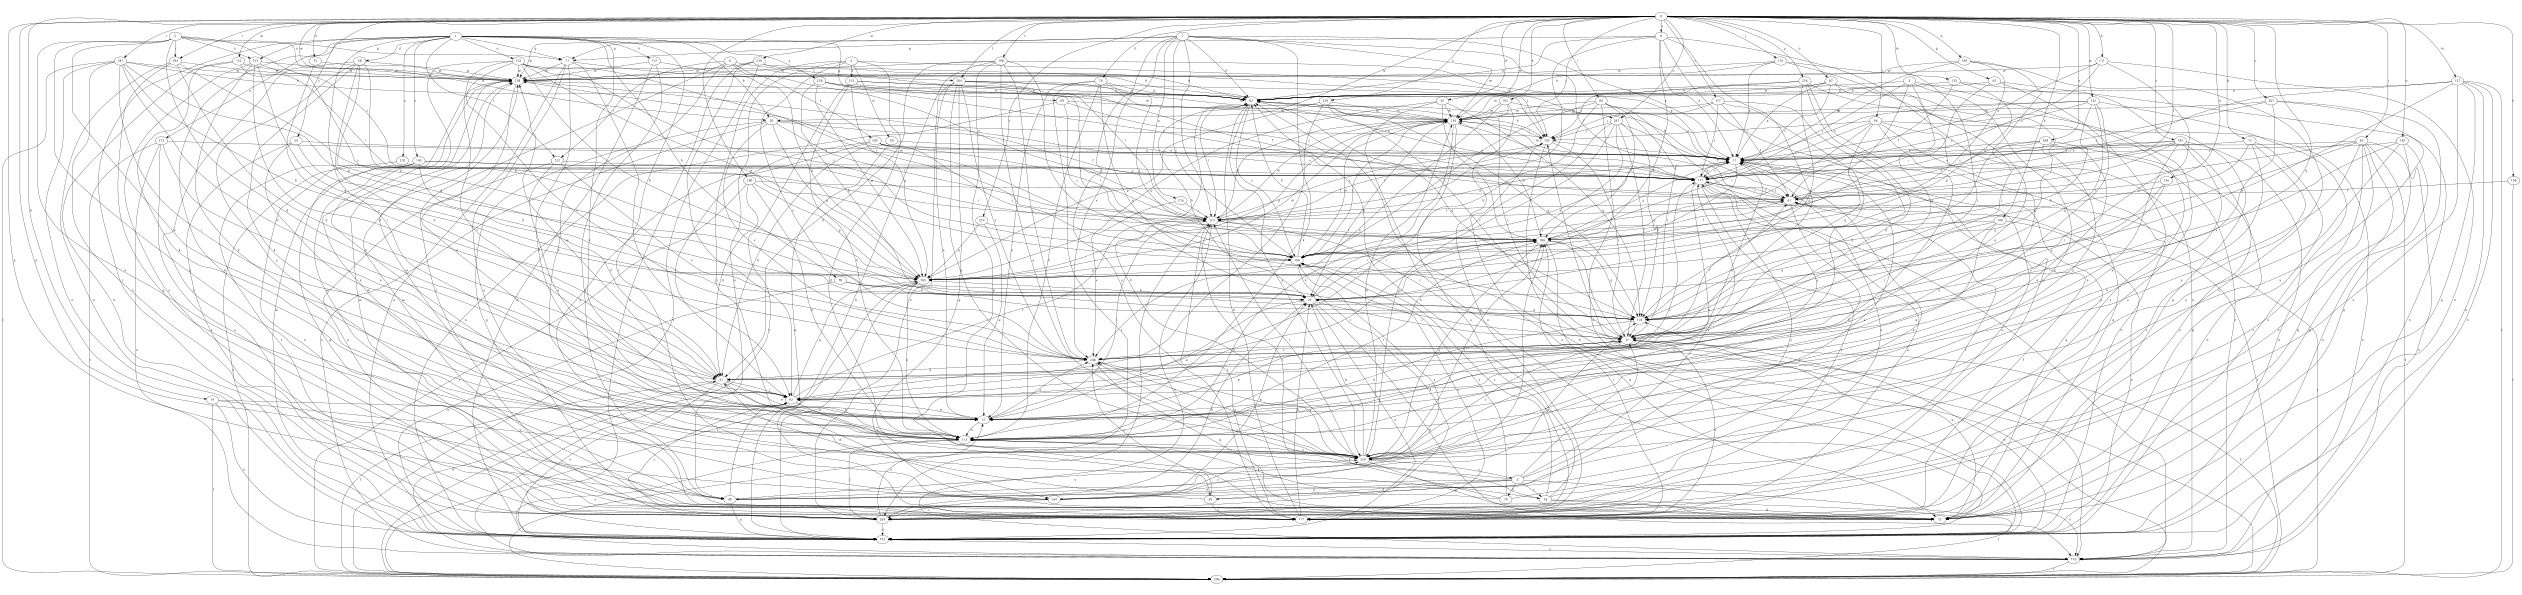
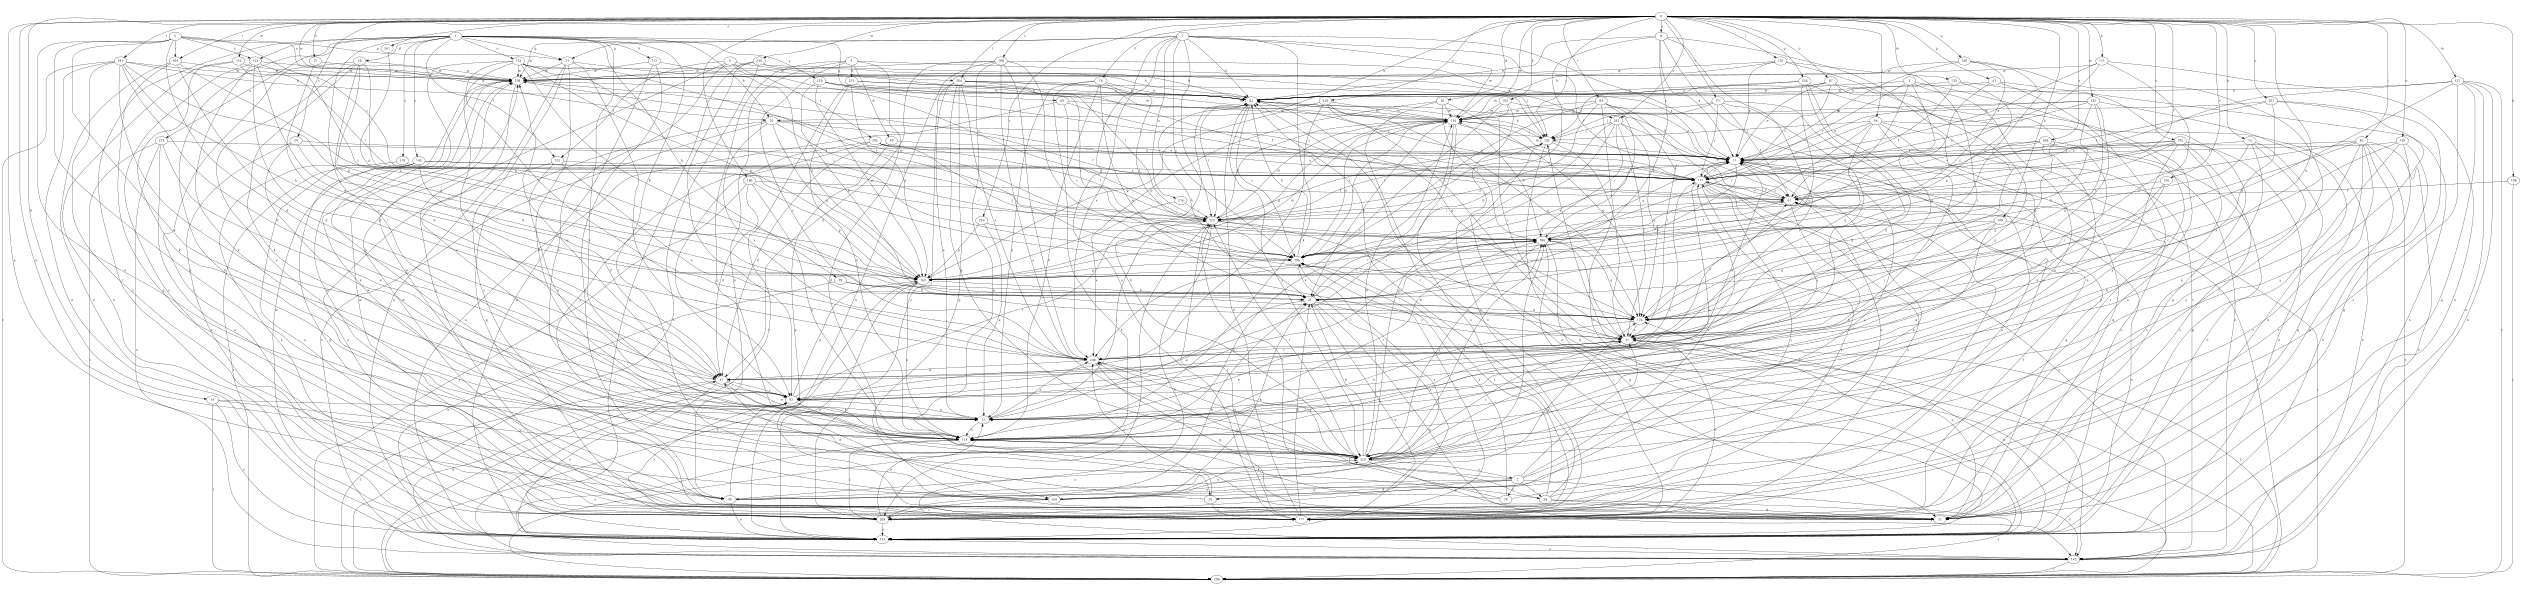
(1115, 42) -> none
none -> (387, 49)
